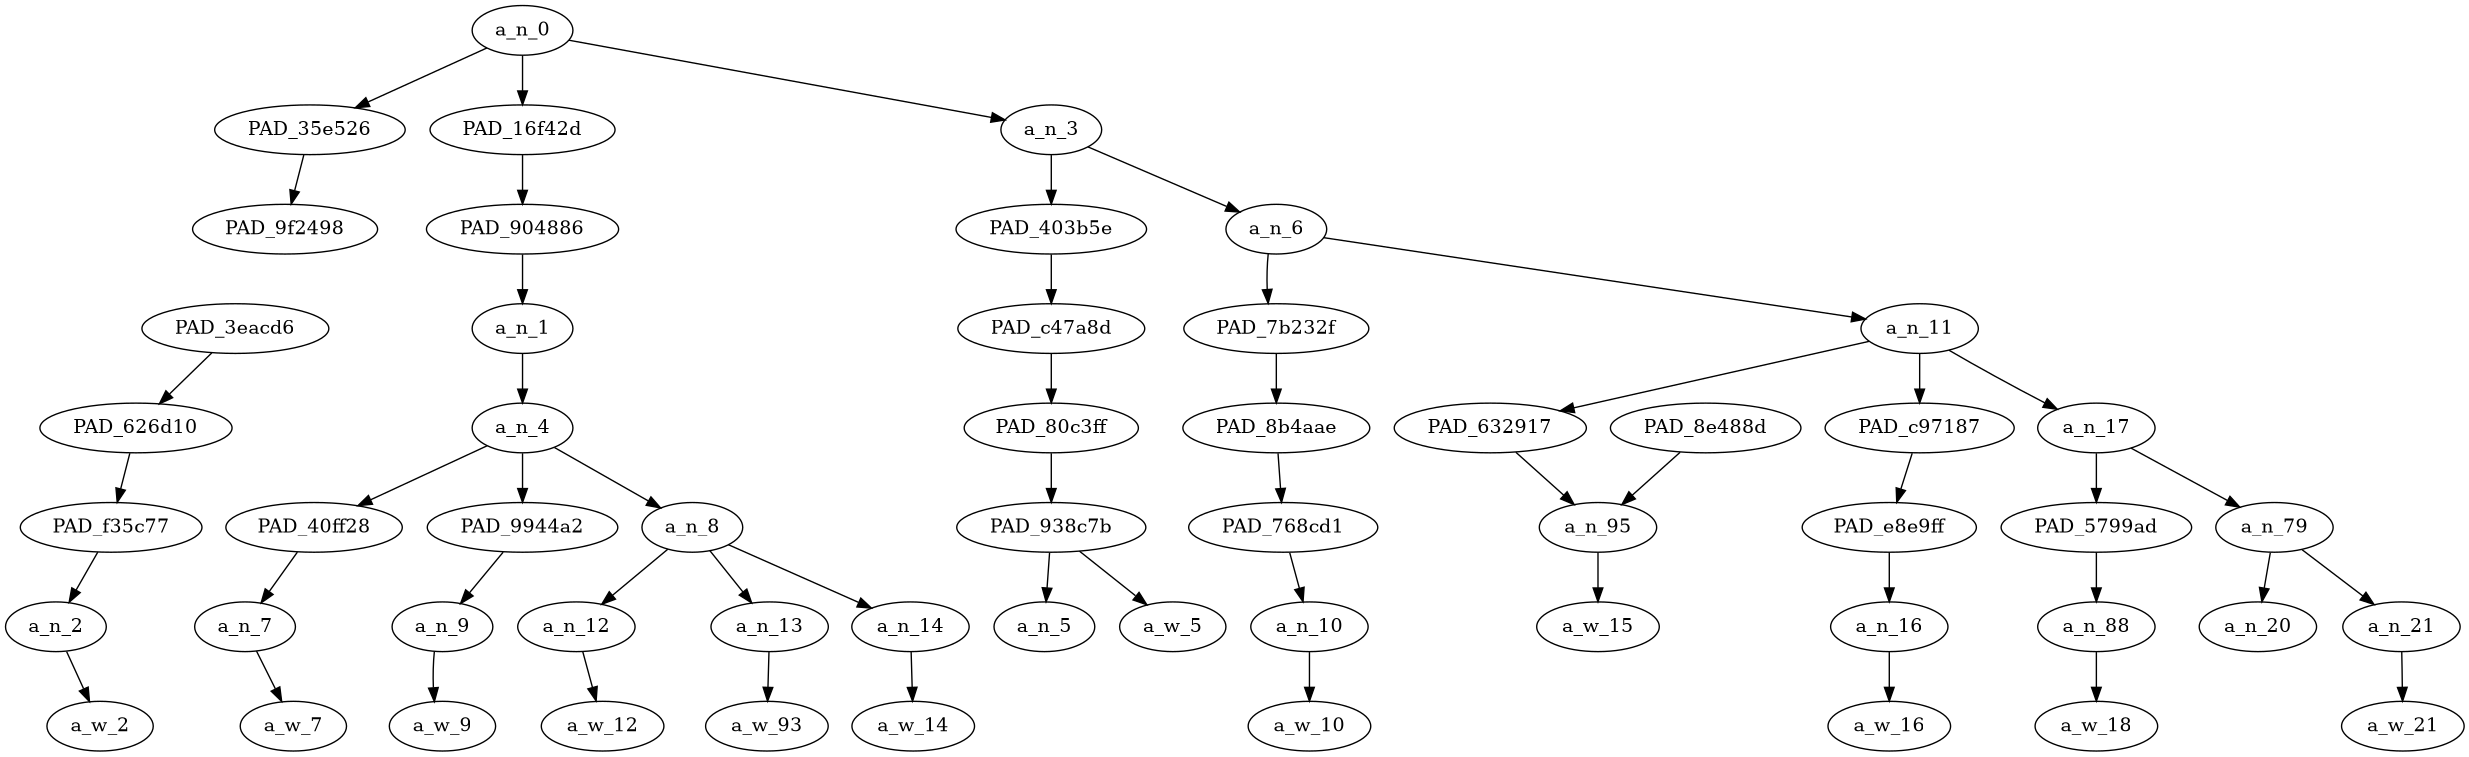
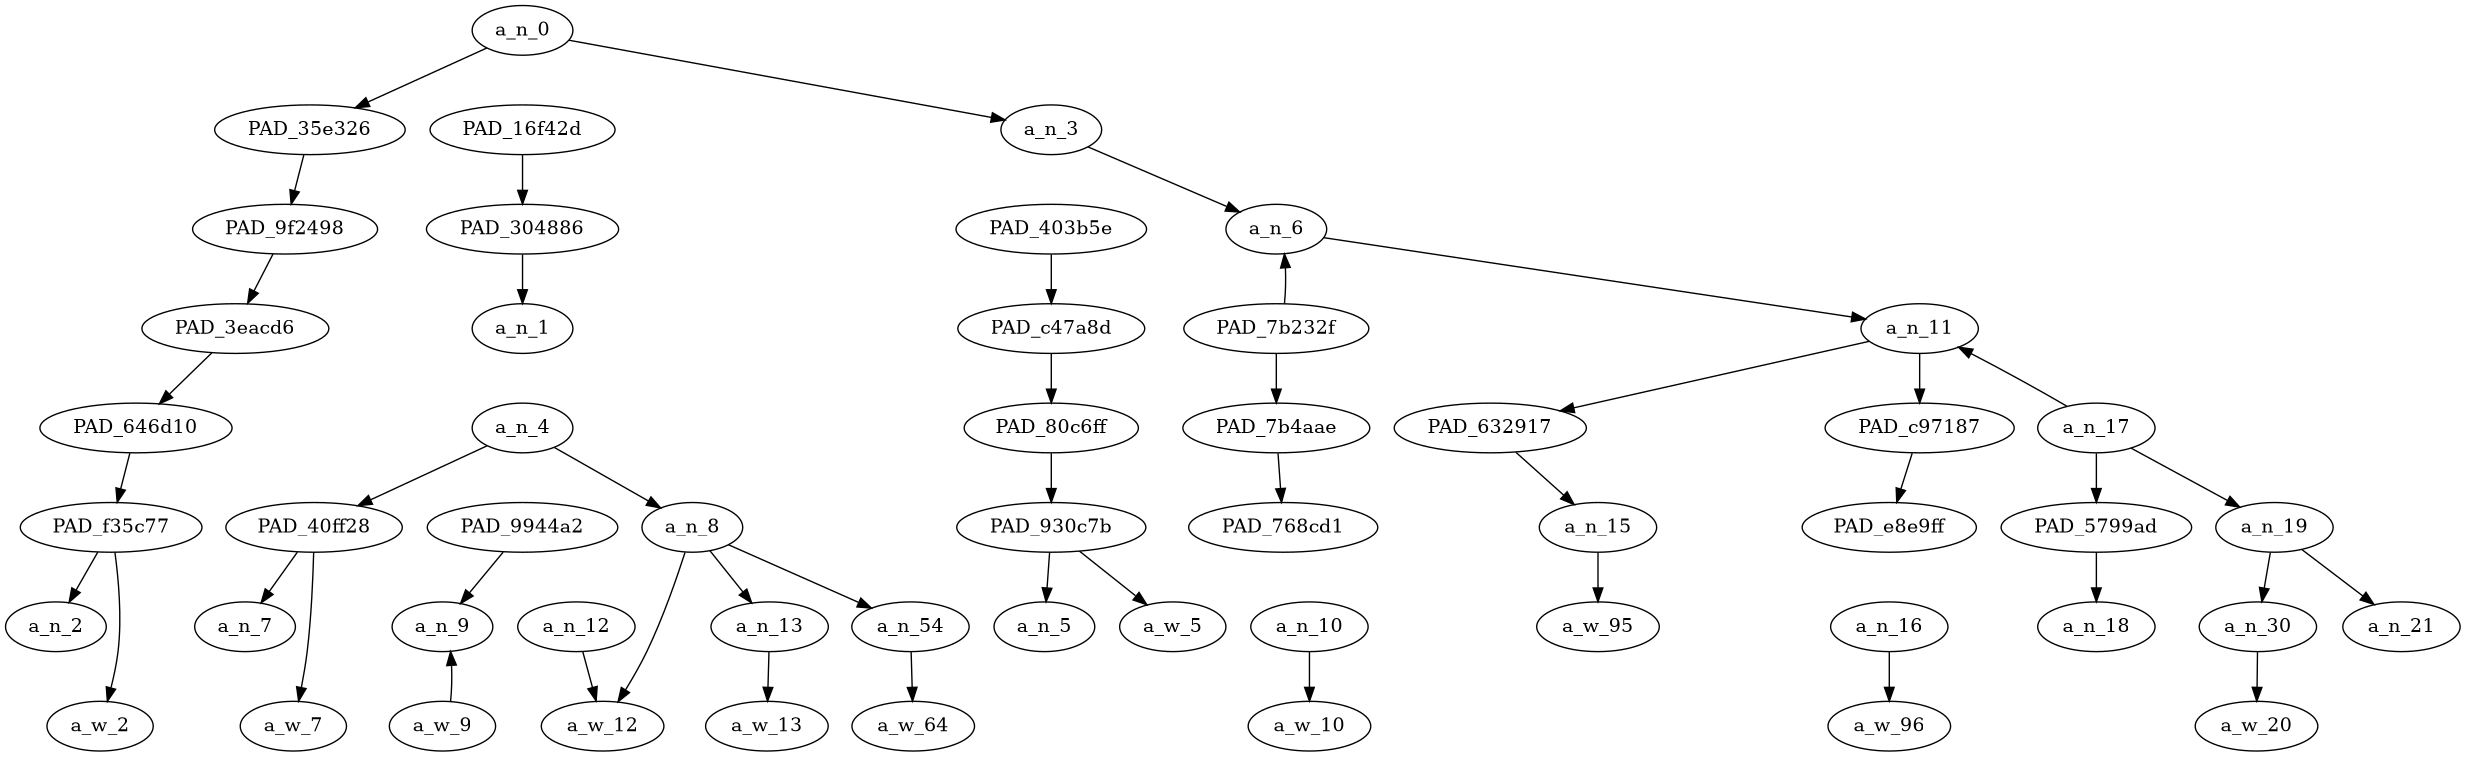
(523, 73) -> none
(310, 130) -> (310, 130)
(1051, 173) -> none
(523, 229) -> (523, 229)
none -> (264, 272)
(1267, 272) -> (1286, 286)
(523, 372) -> none
(1997, 377) -> (2019, 379)
(136, 428) -> (136, 428)
(1051, 428) -> (1051, 428)
(1276, 428) -> (1276, 428)
(1706, 428) -> none
(523, 471) -> none
(1051, 527) -> (1051, 527)
(1598, 527) -> (1598, 527)
(2274, 527) -> (2274, 527)
(1295, 570) -> none
(1889, 570) -> none
(640, 572) -> (659, 623)
(910, 627) -> (910, 627)
(1598, 627) -> (1598, 627)
(2096, 627) -> (2096, 627)
(2258, 627) -> (2258, 627)
(75, 670) -> (120, 620)
(266, 670) -> (310, 620)
(433, 670) -> (452, 684)
(767, 726) -> (767, 726)
(913, 726) -> (913, 726)
(1889, 726) -> (1889, 726)
(2096, 726) -> none
none -> (2257, 726)
(2403, 726) -> none
